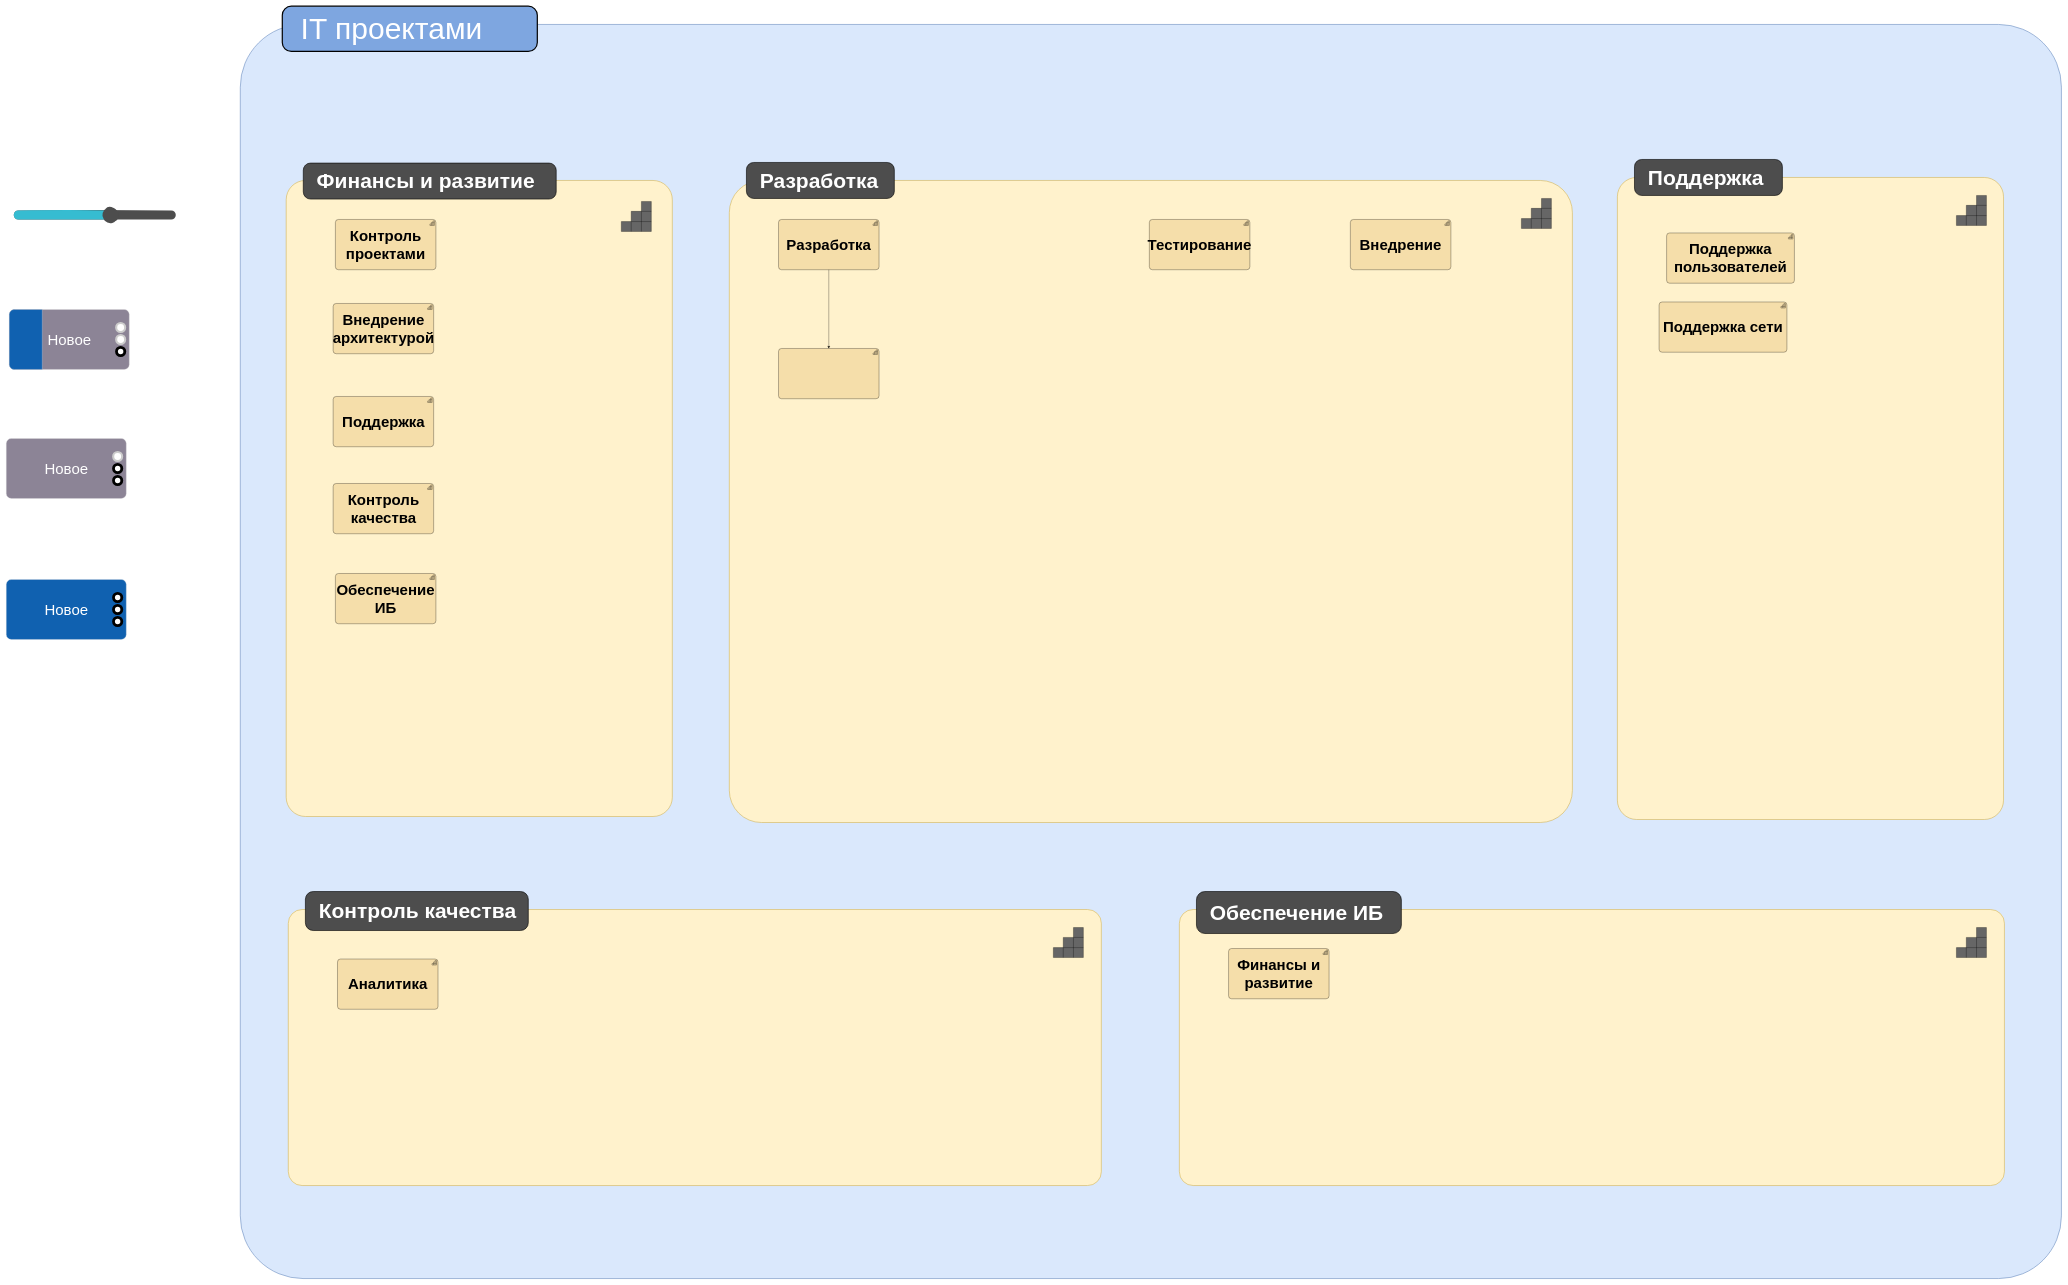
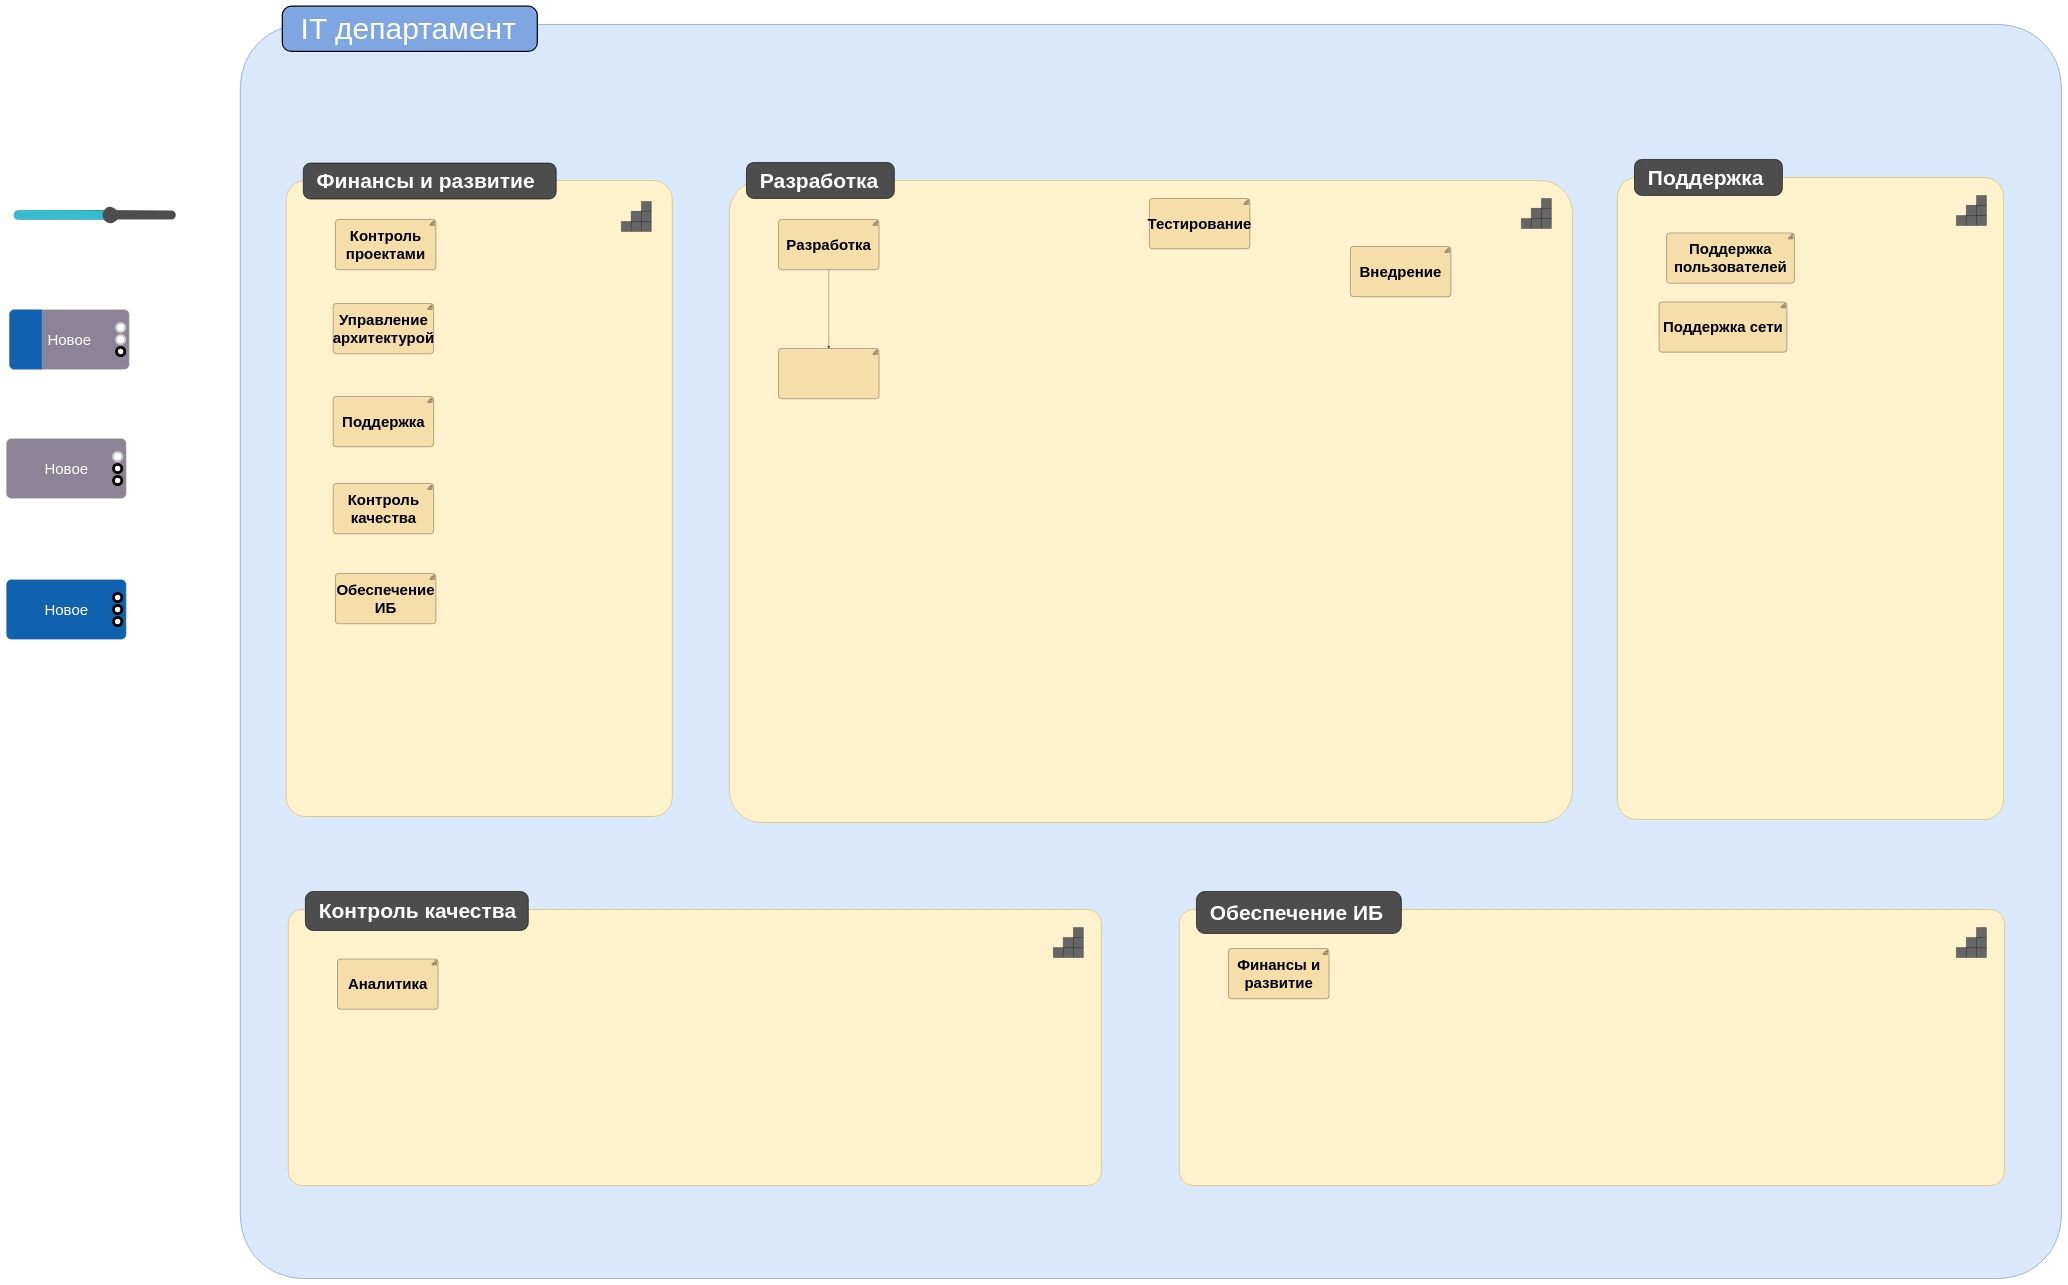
(332, 29) -> (341, 29)
(1199, 245) -> (1199, 224)
(1400, 245) -> (1400, 272)
(383, 329) -> (383, 329)
